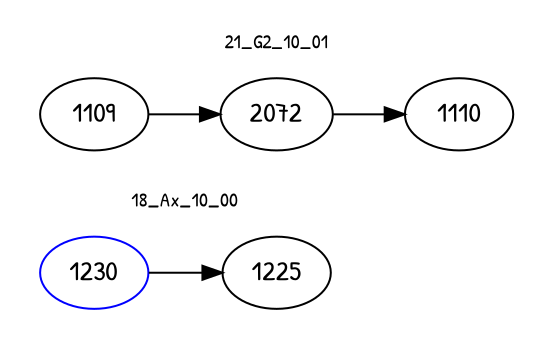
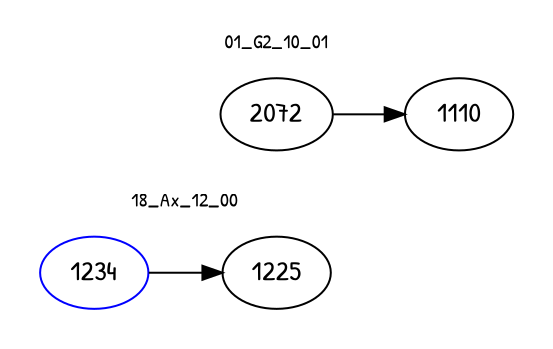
(277, 43) -> (277, 43)
(94, 114) -> none
(185, 202) -> (185, 202)
(94, 273) -> (94, 273)
